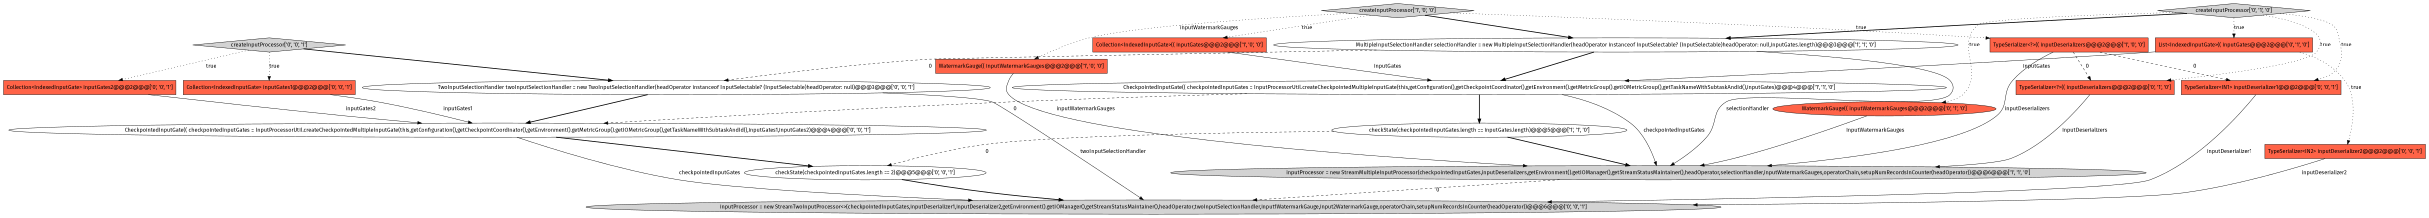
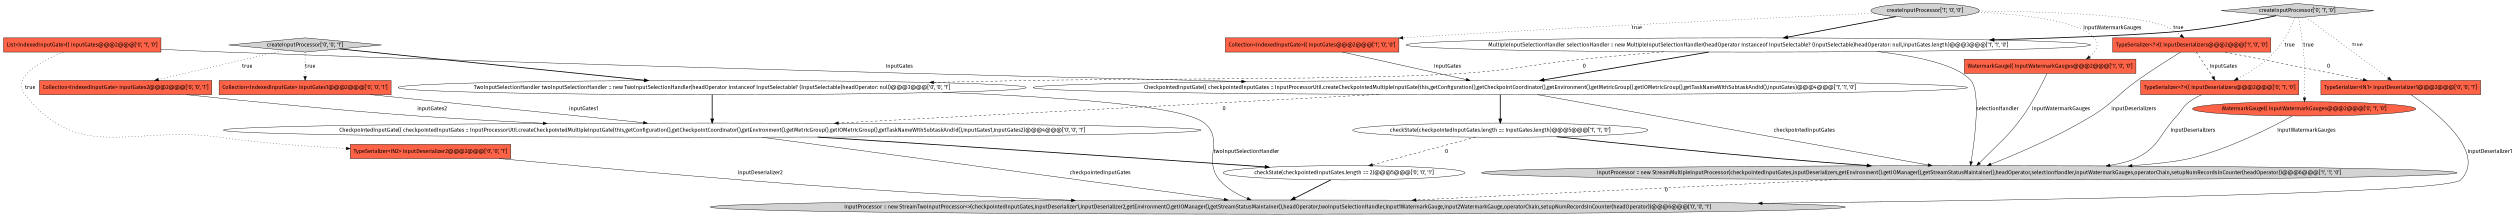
(1398, 11) -> (1925, 11)
(2234, 26) -> none
(2087, 66) -> (2224, 66)
